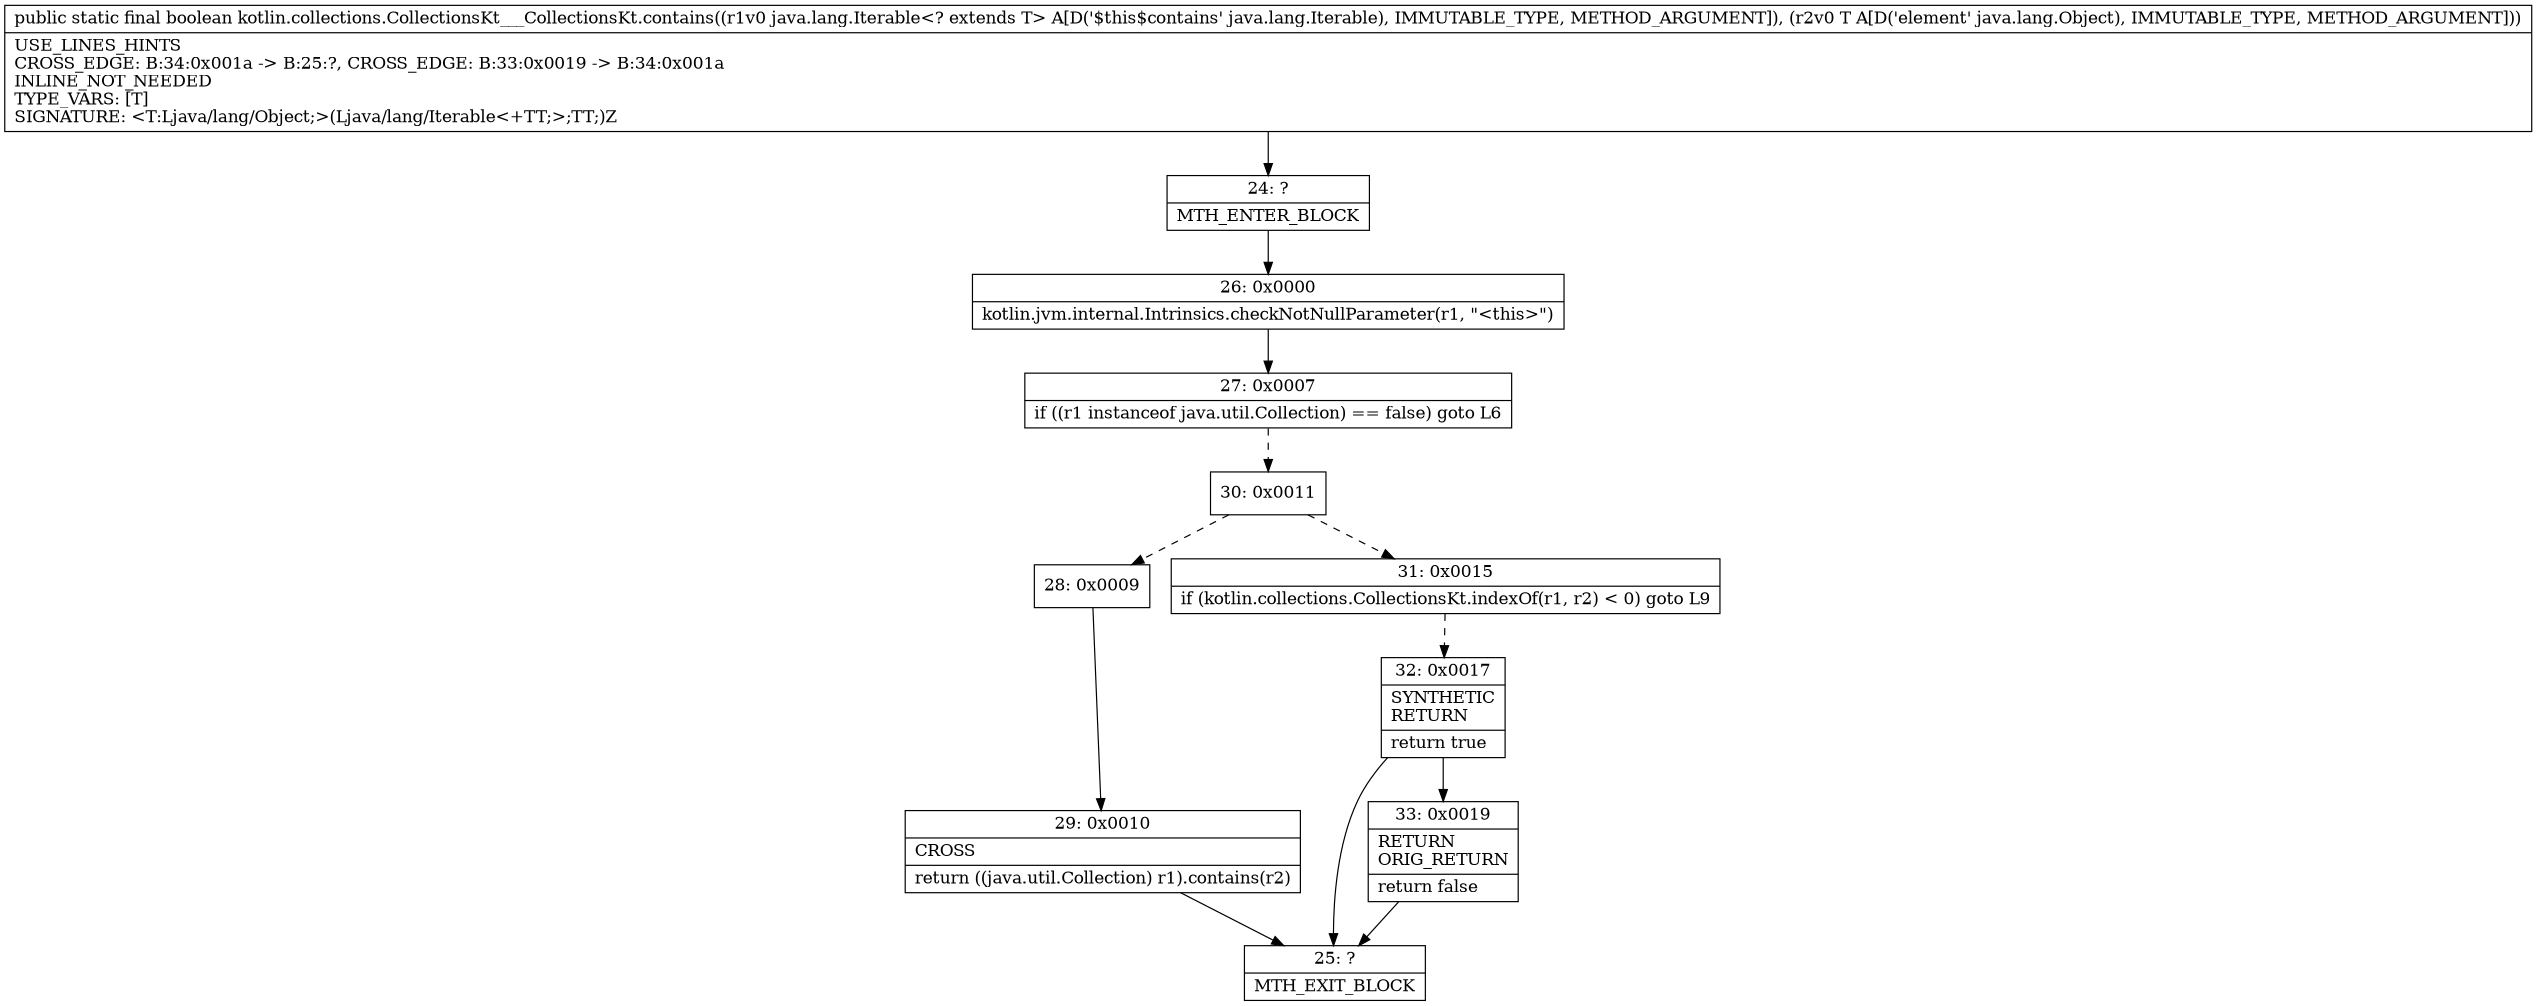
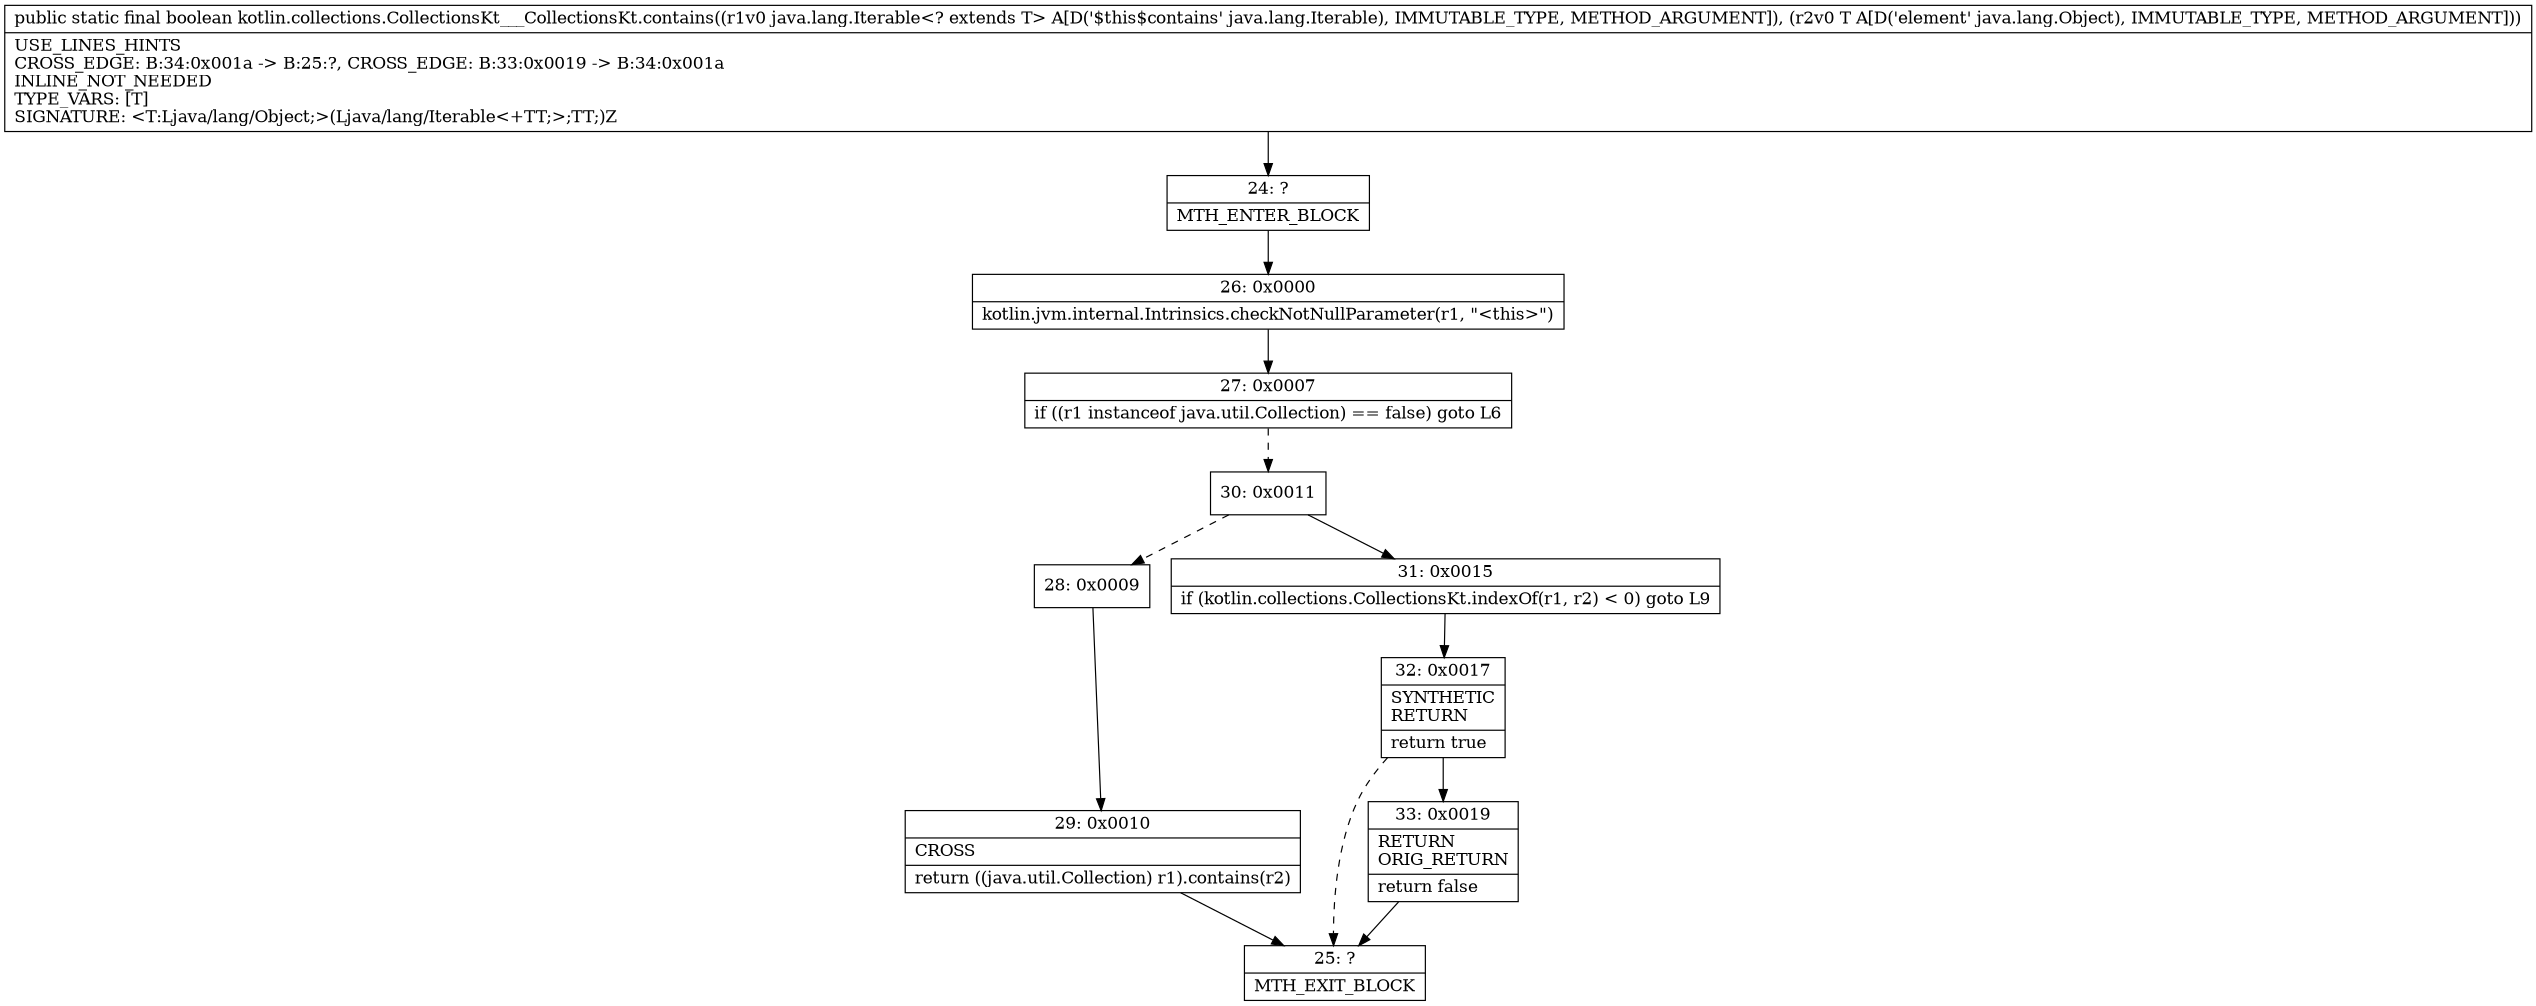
(1346, 534) -> (1346, 534)
(1445, 630) -> (1445, 630)
(1344, 840) -> (1344, 840)
